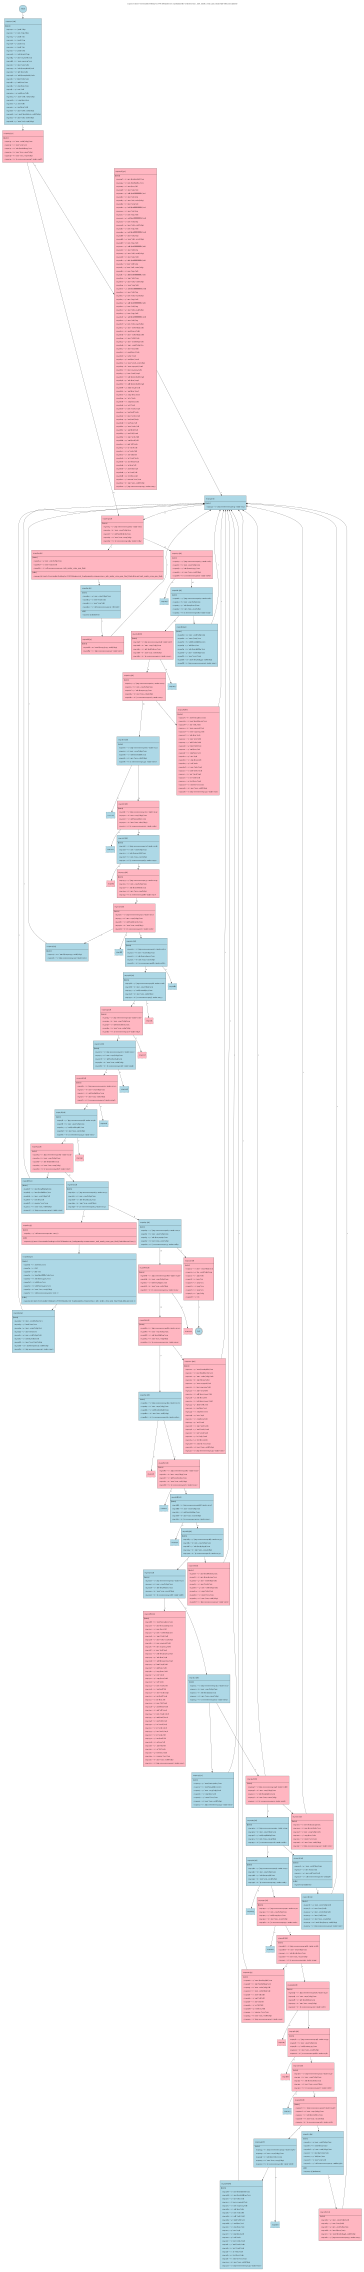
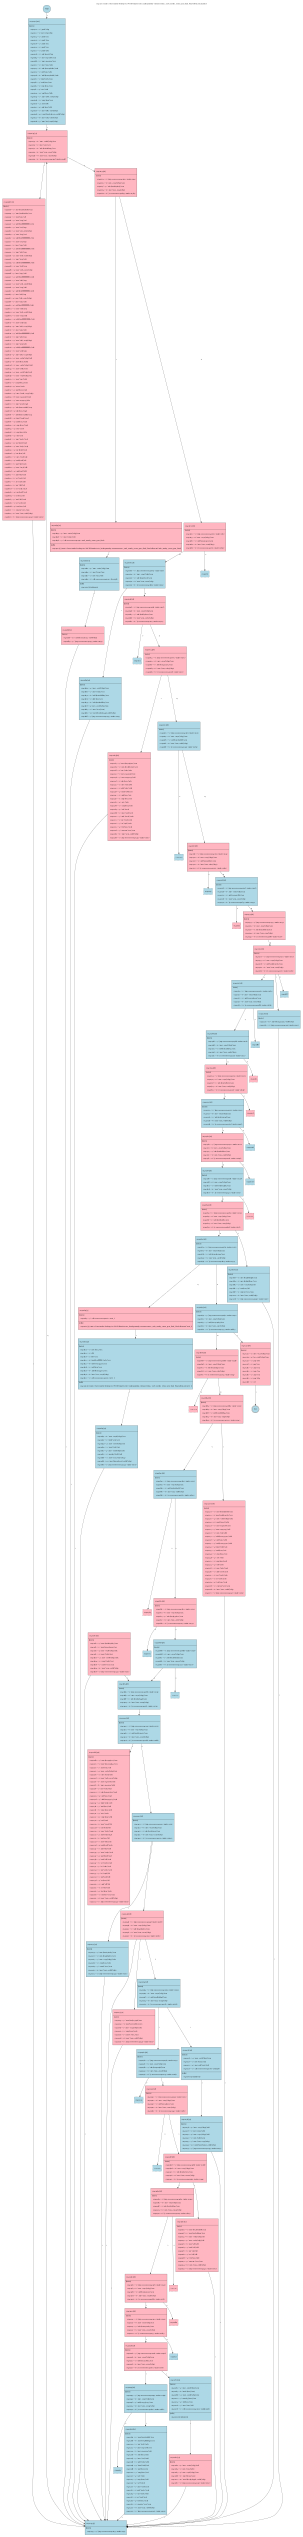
(174, 509) -> (47, 1354)
(205, 1559) -> (126, 1677)
